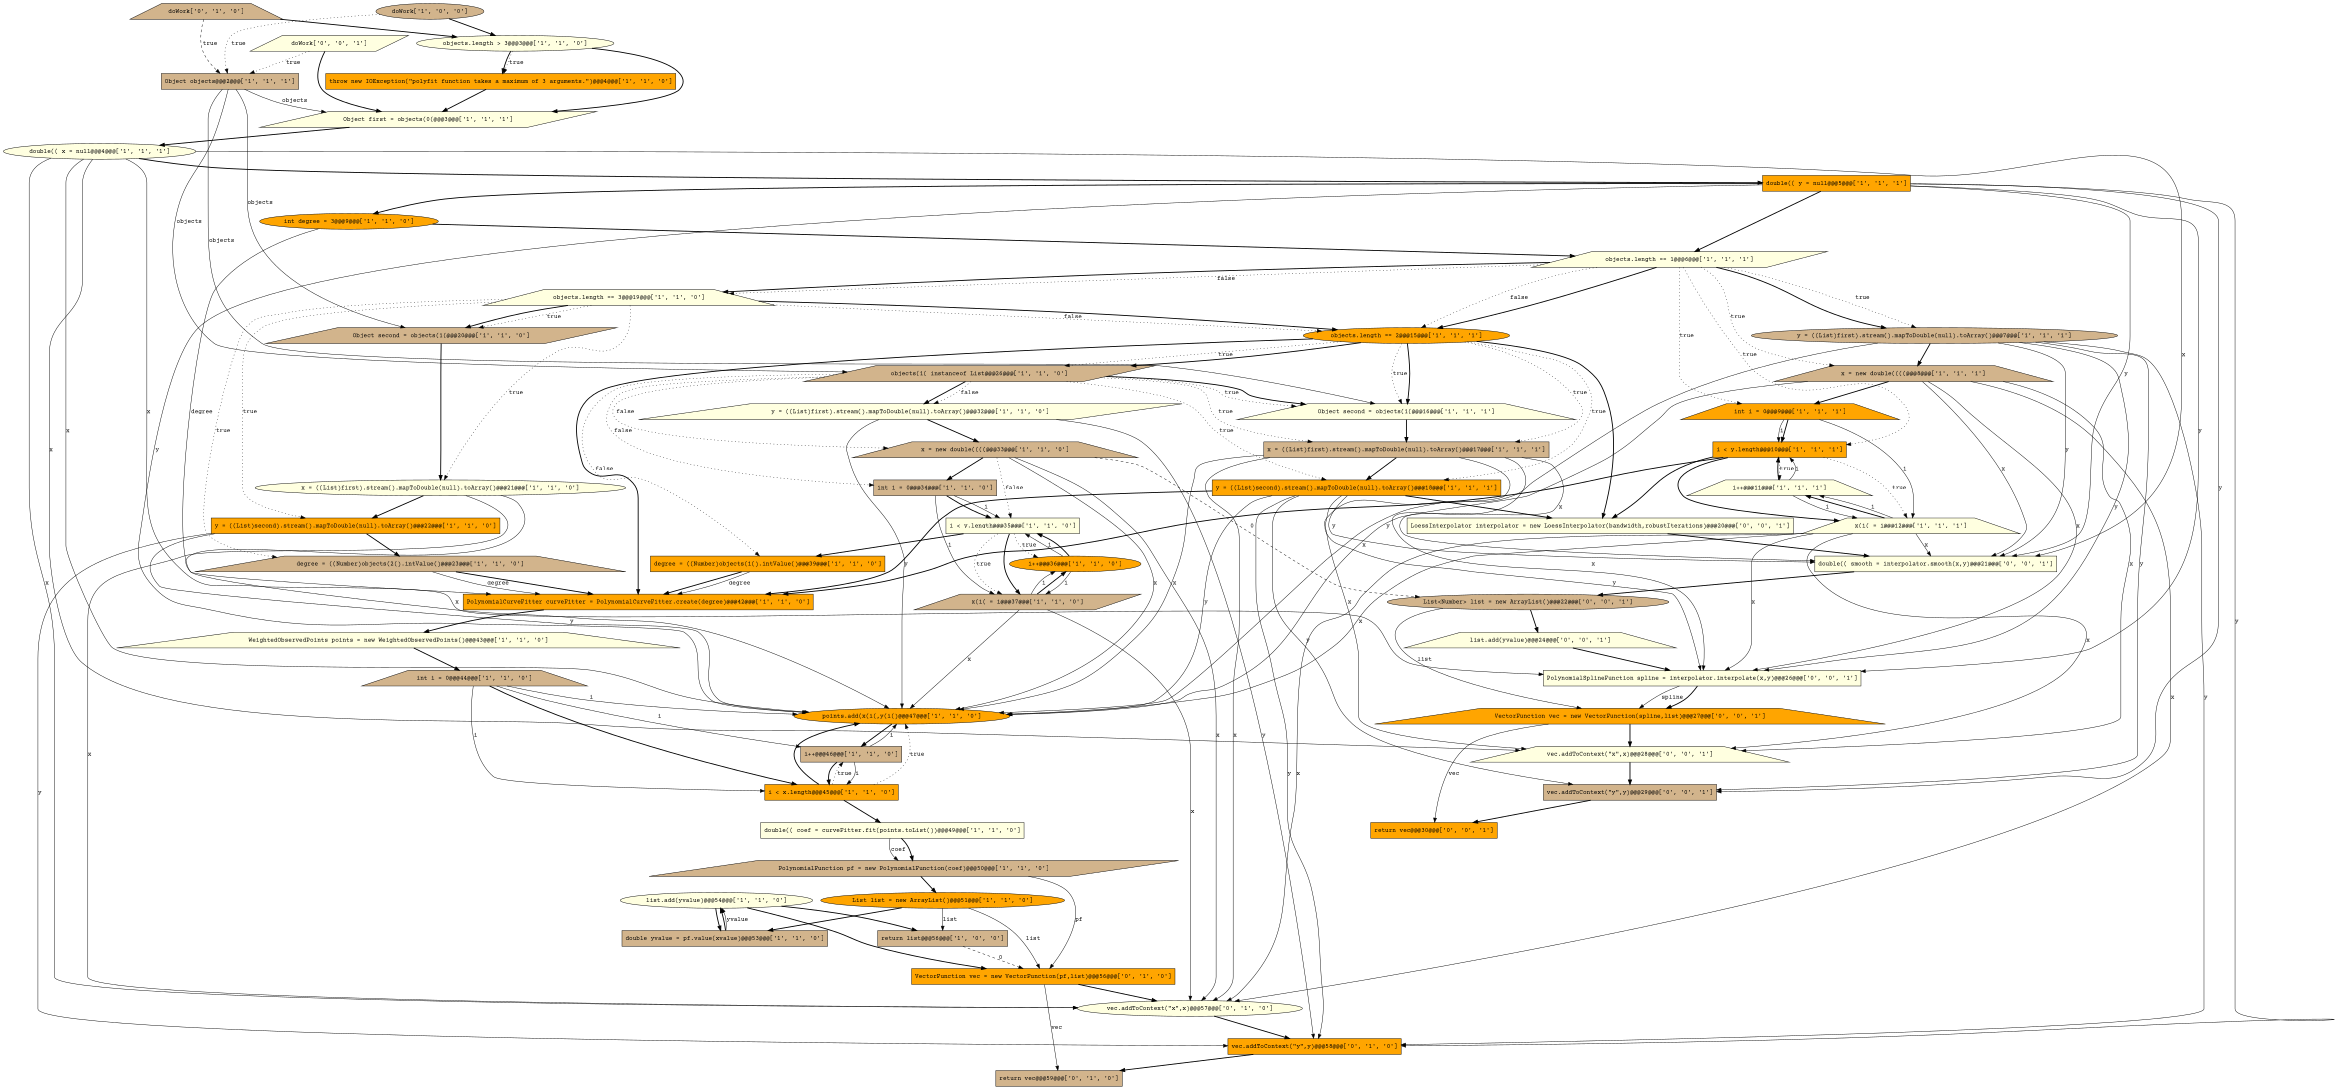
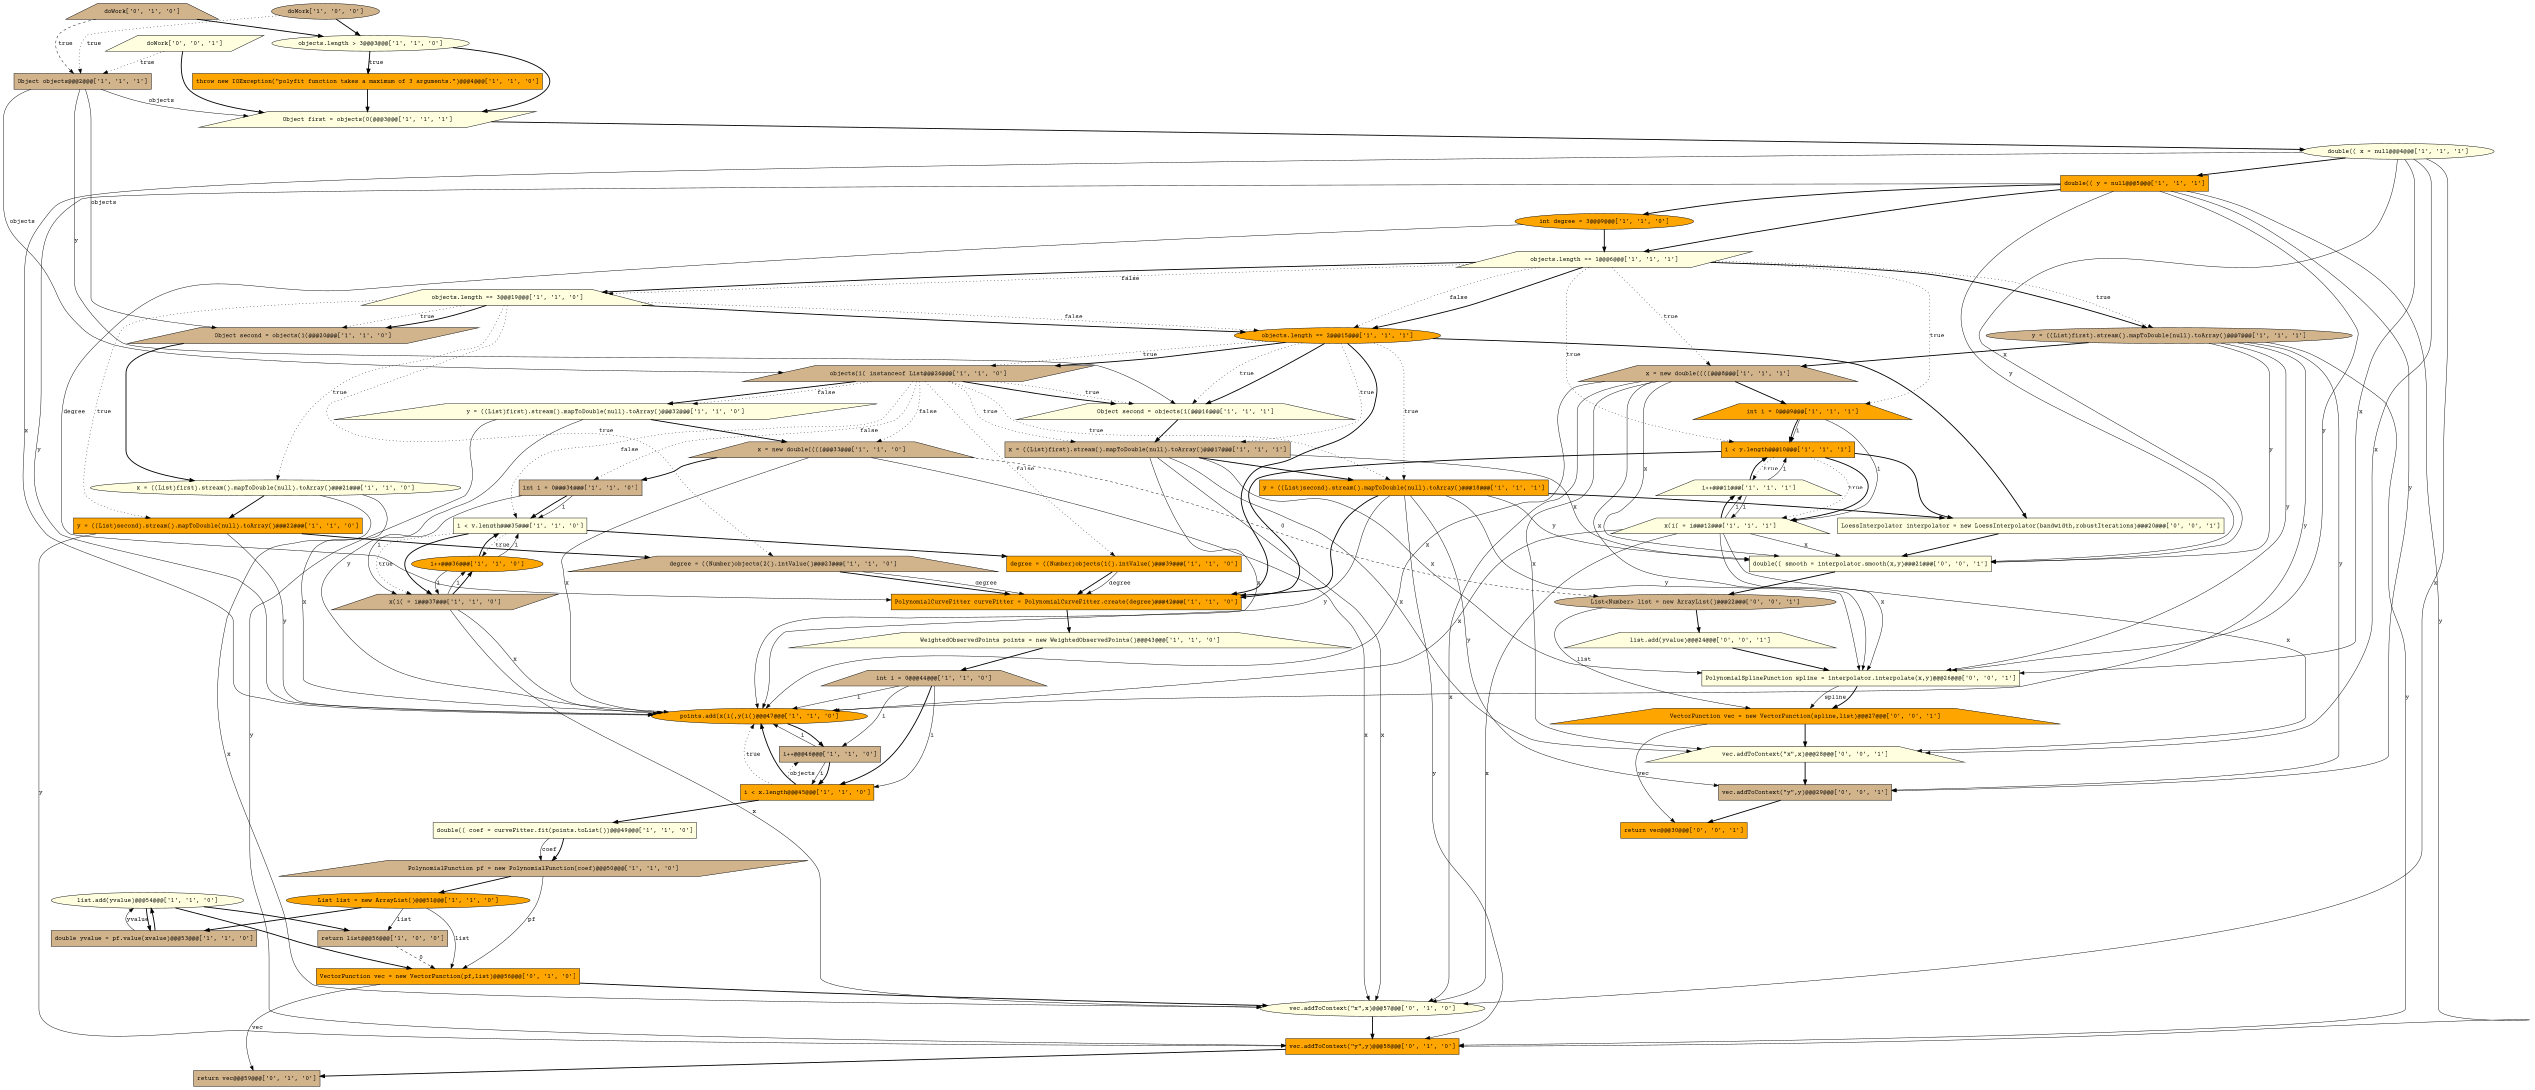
(222, 240) -> (76, 240)
(1003, 486) -> (700, 431)
(845, 773) -> (802, 773)
